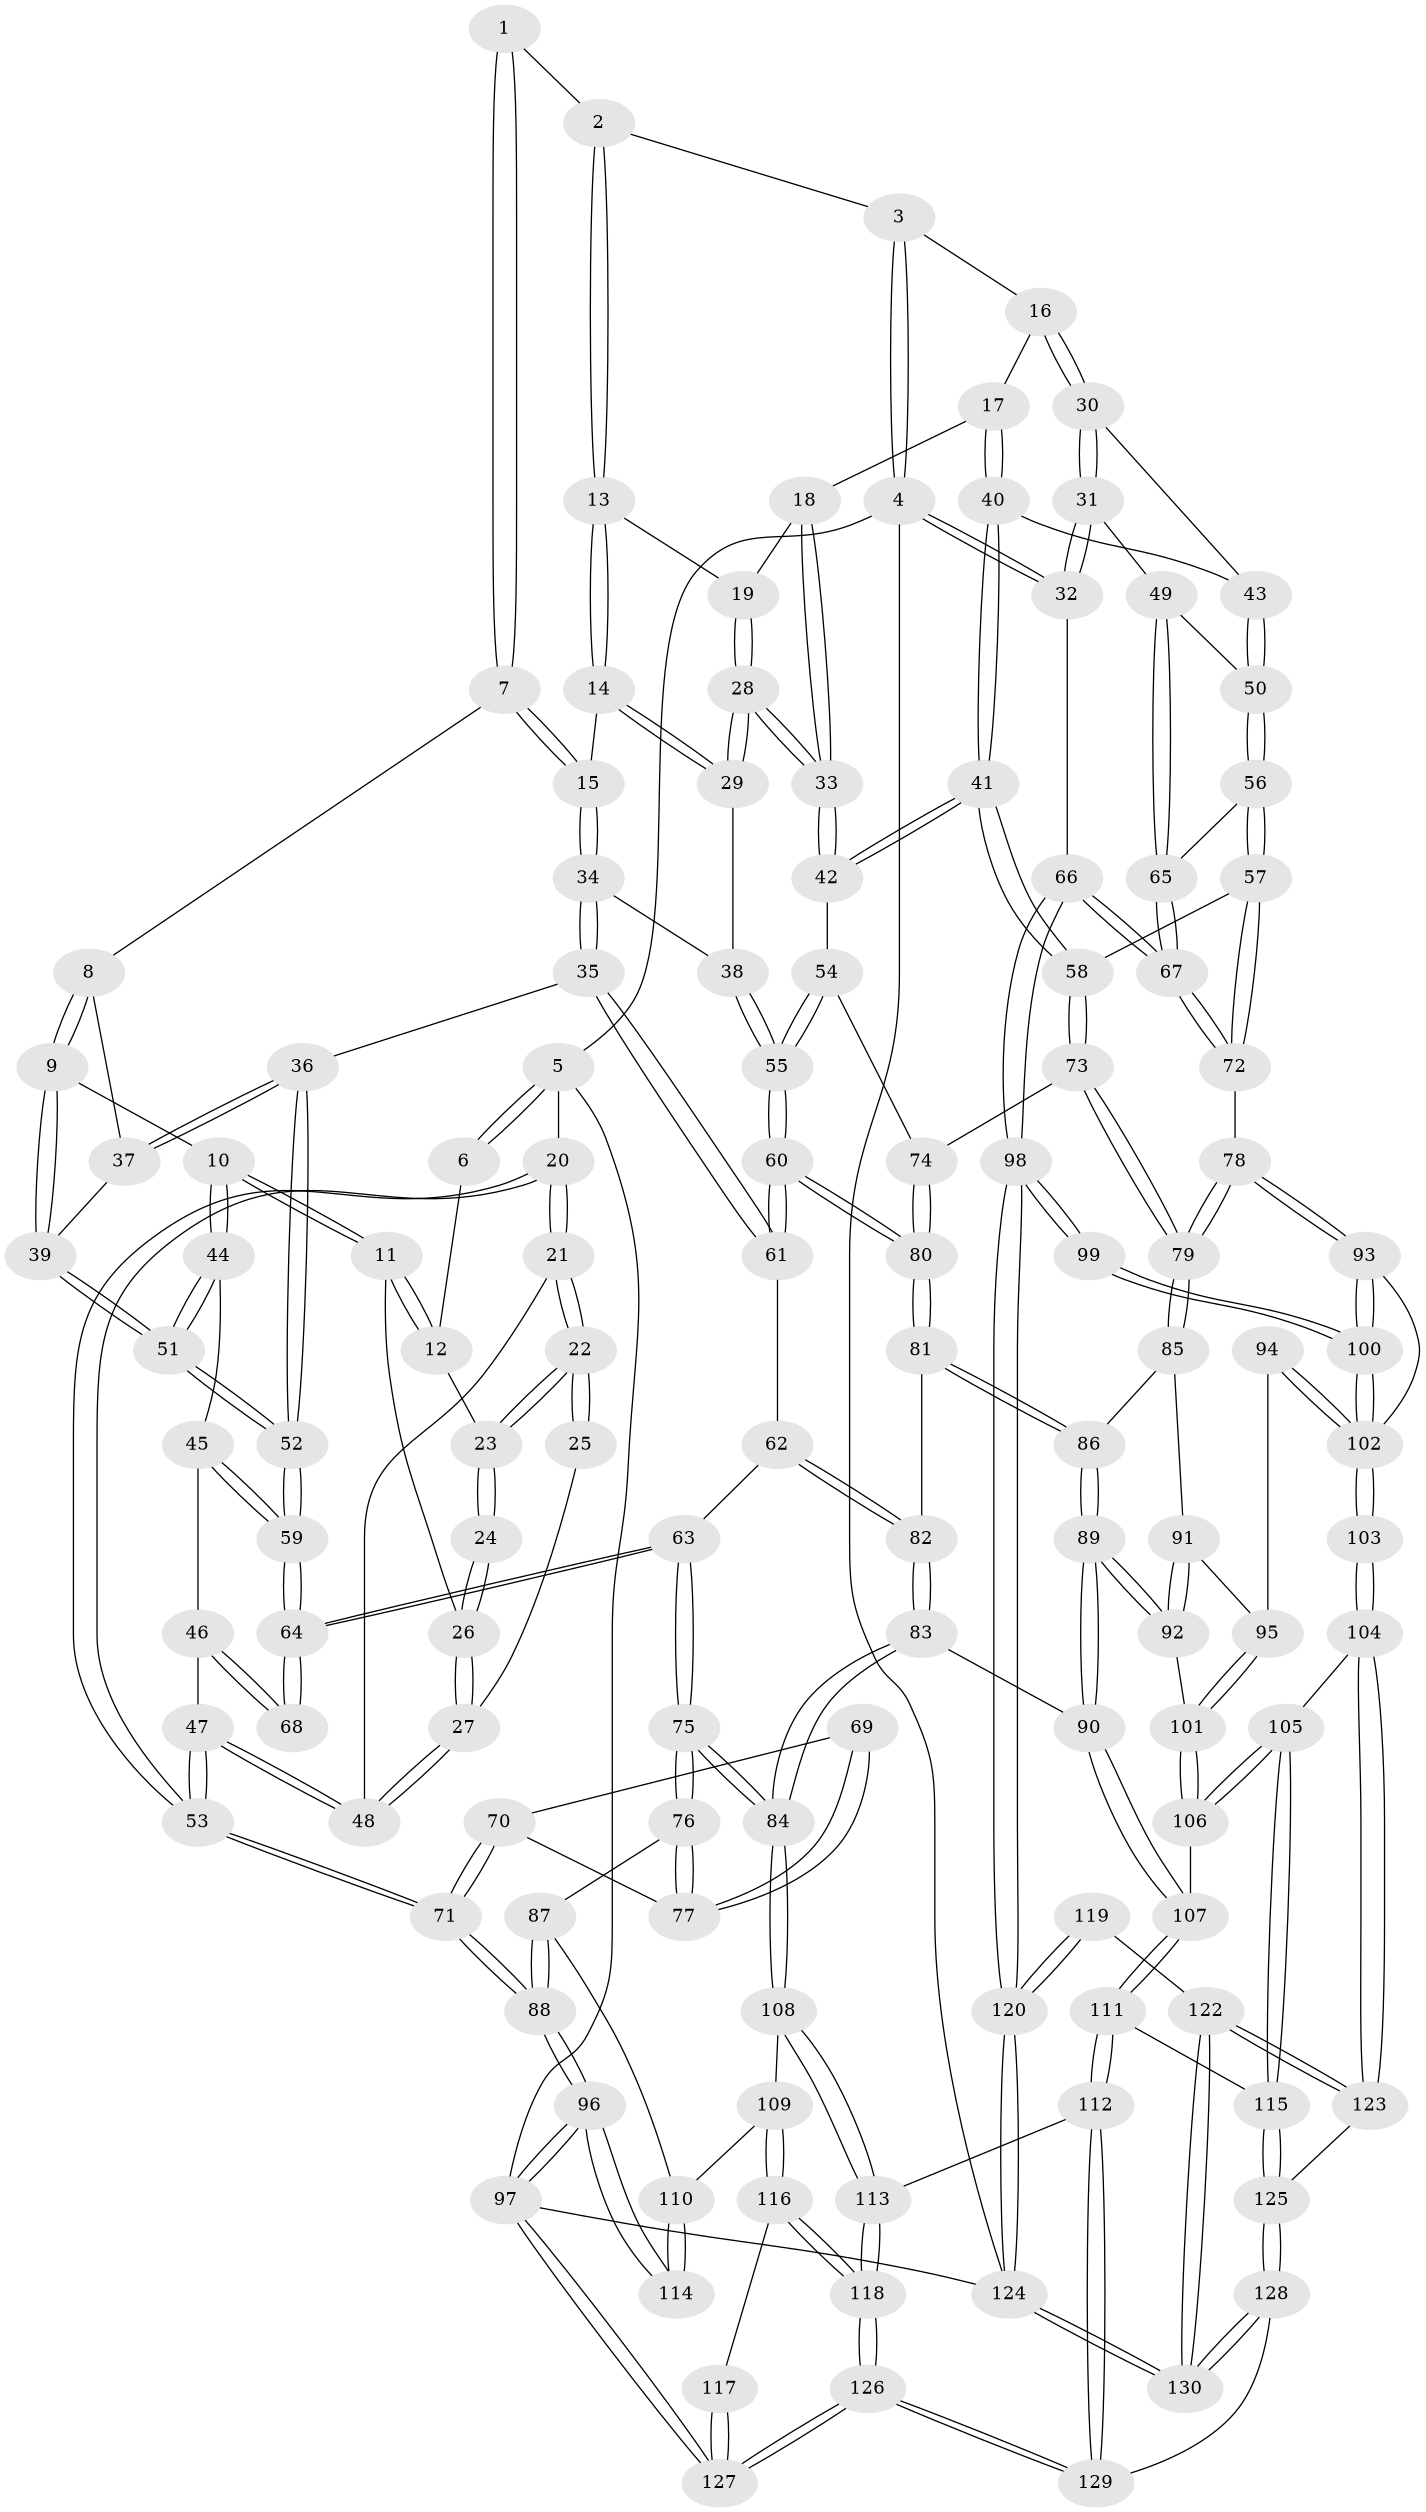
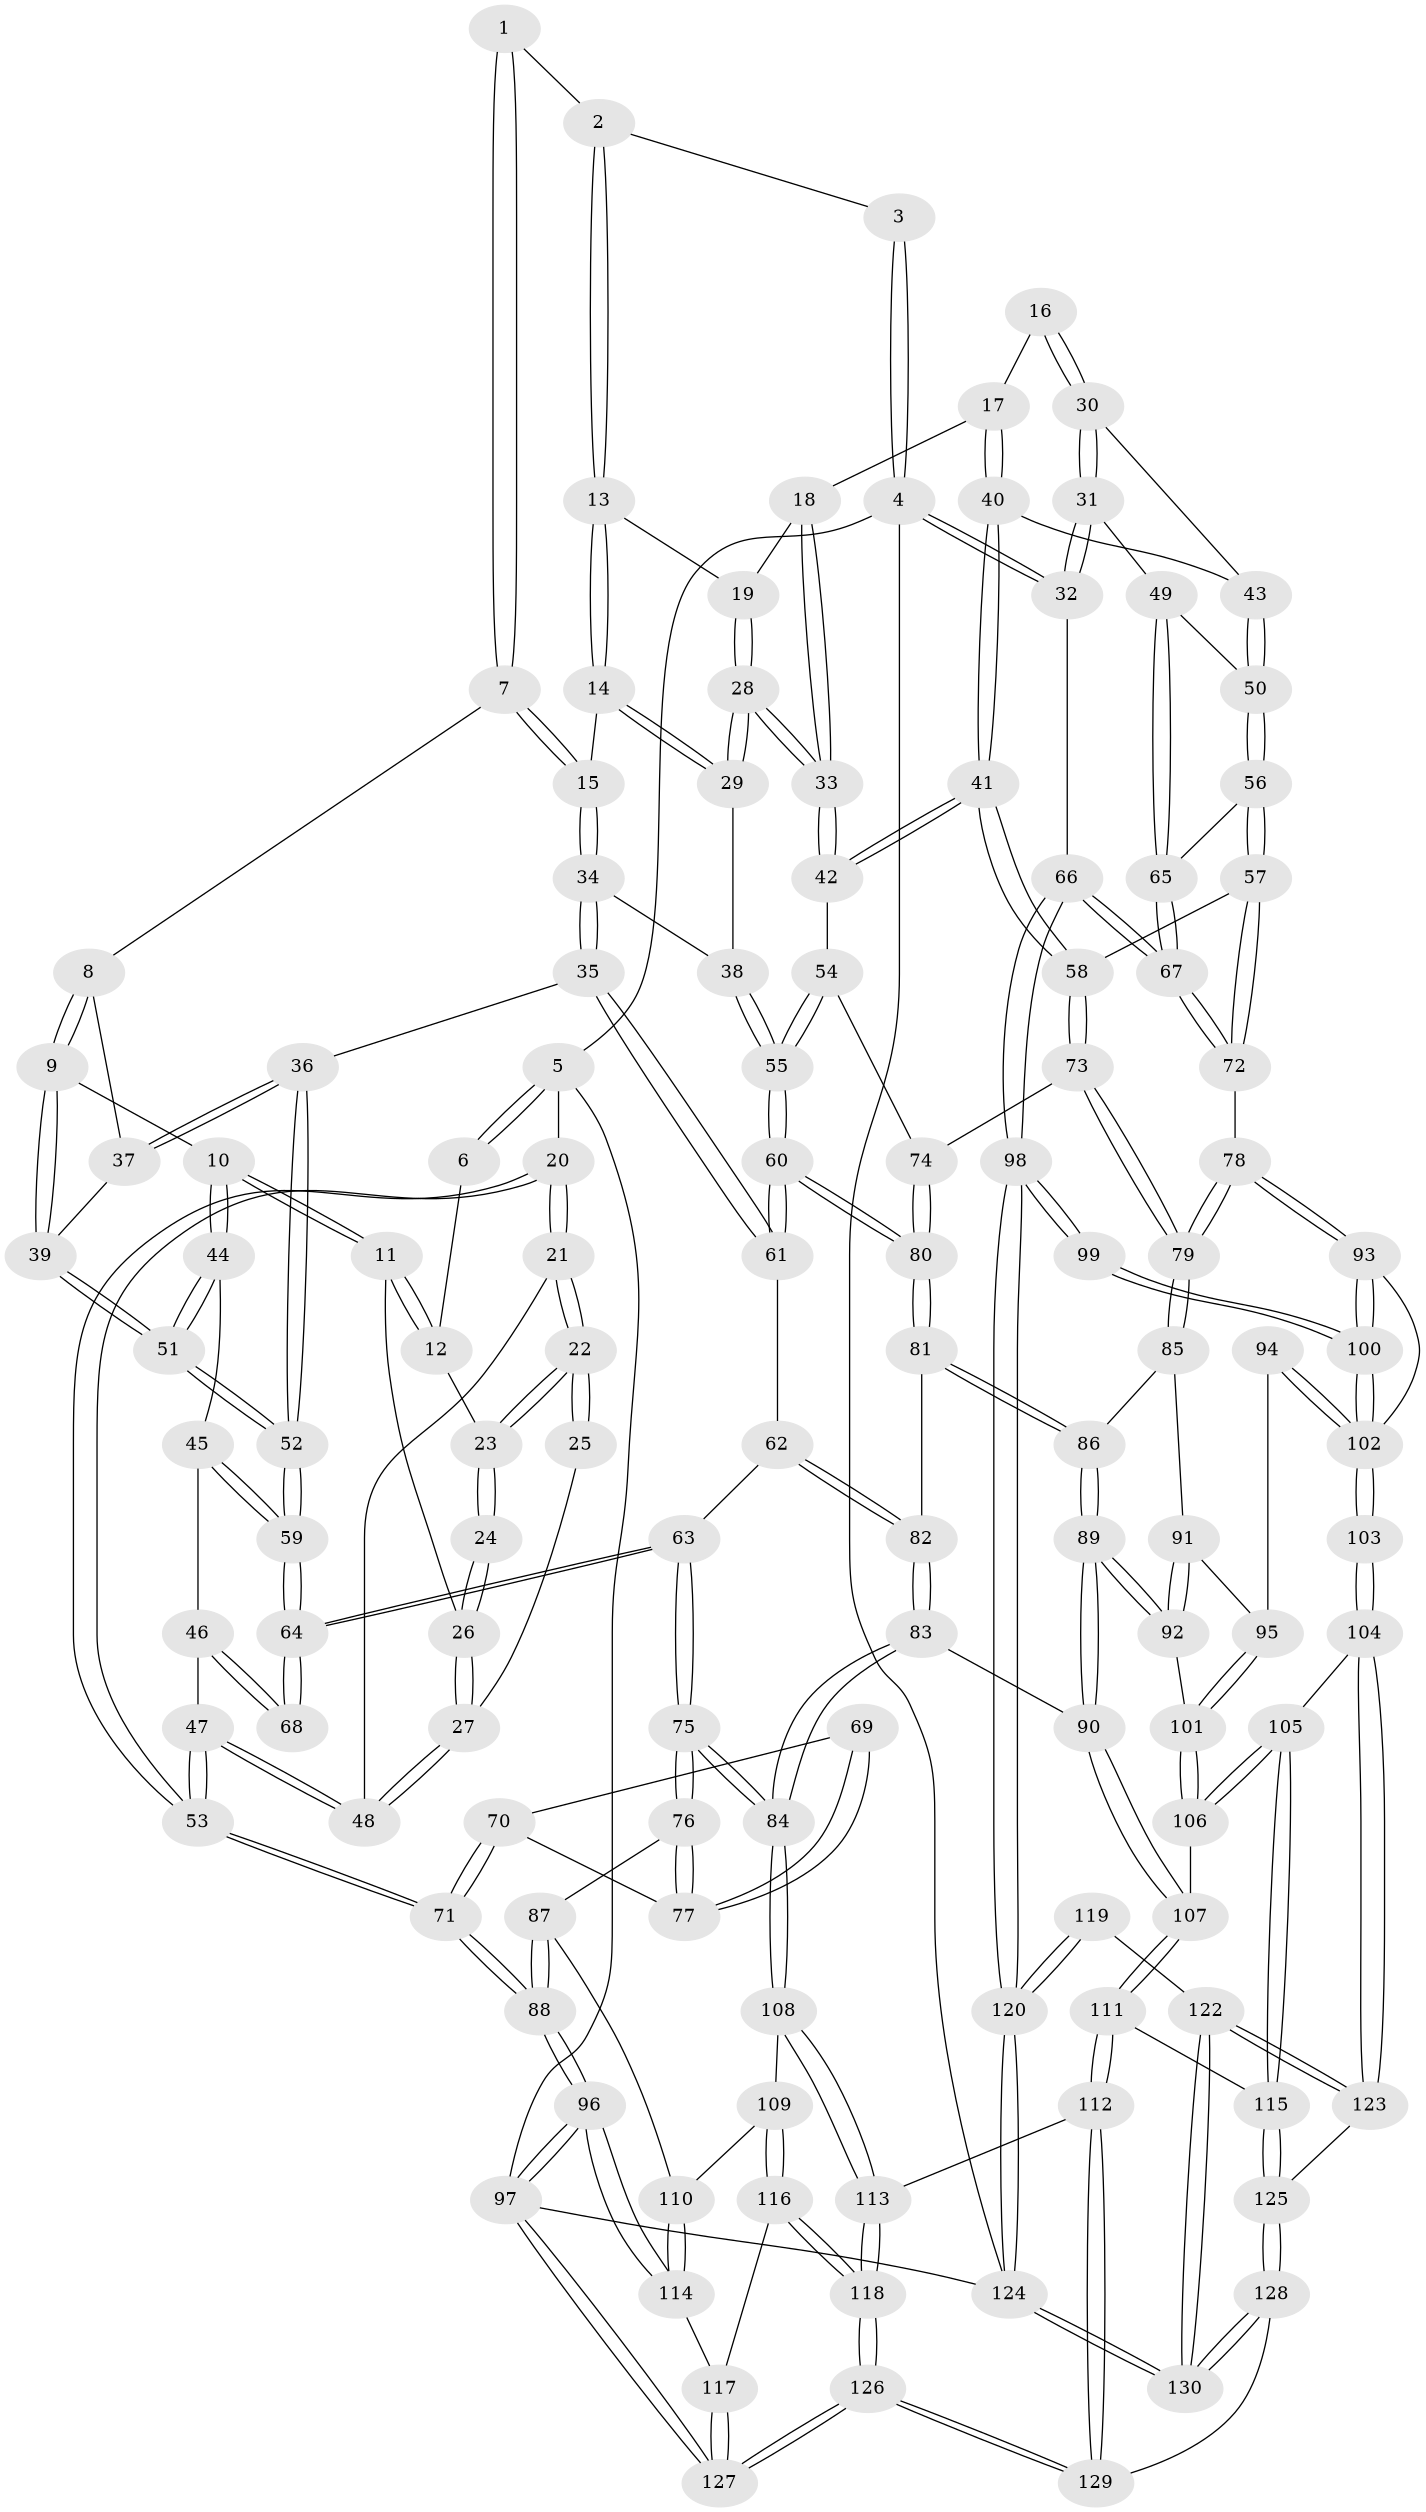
(970, 265) -> none
none -> (698, 2342)
